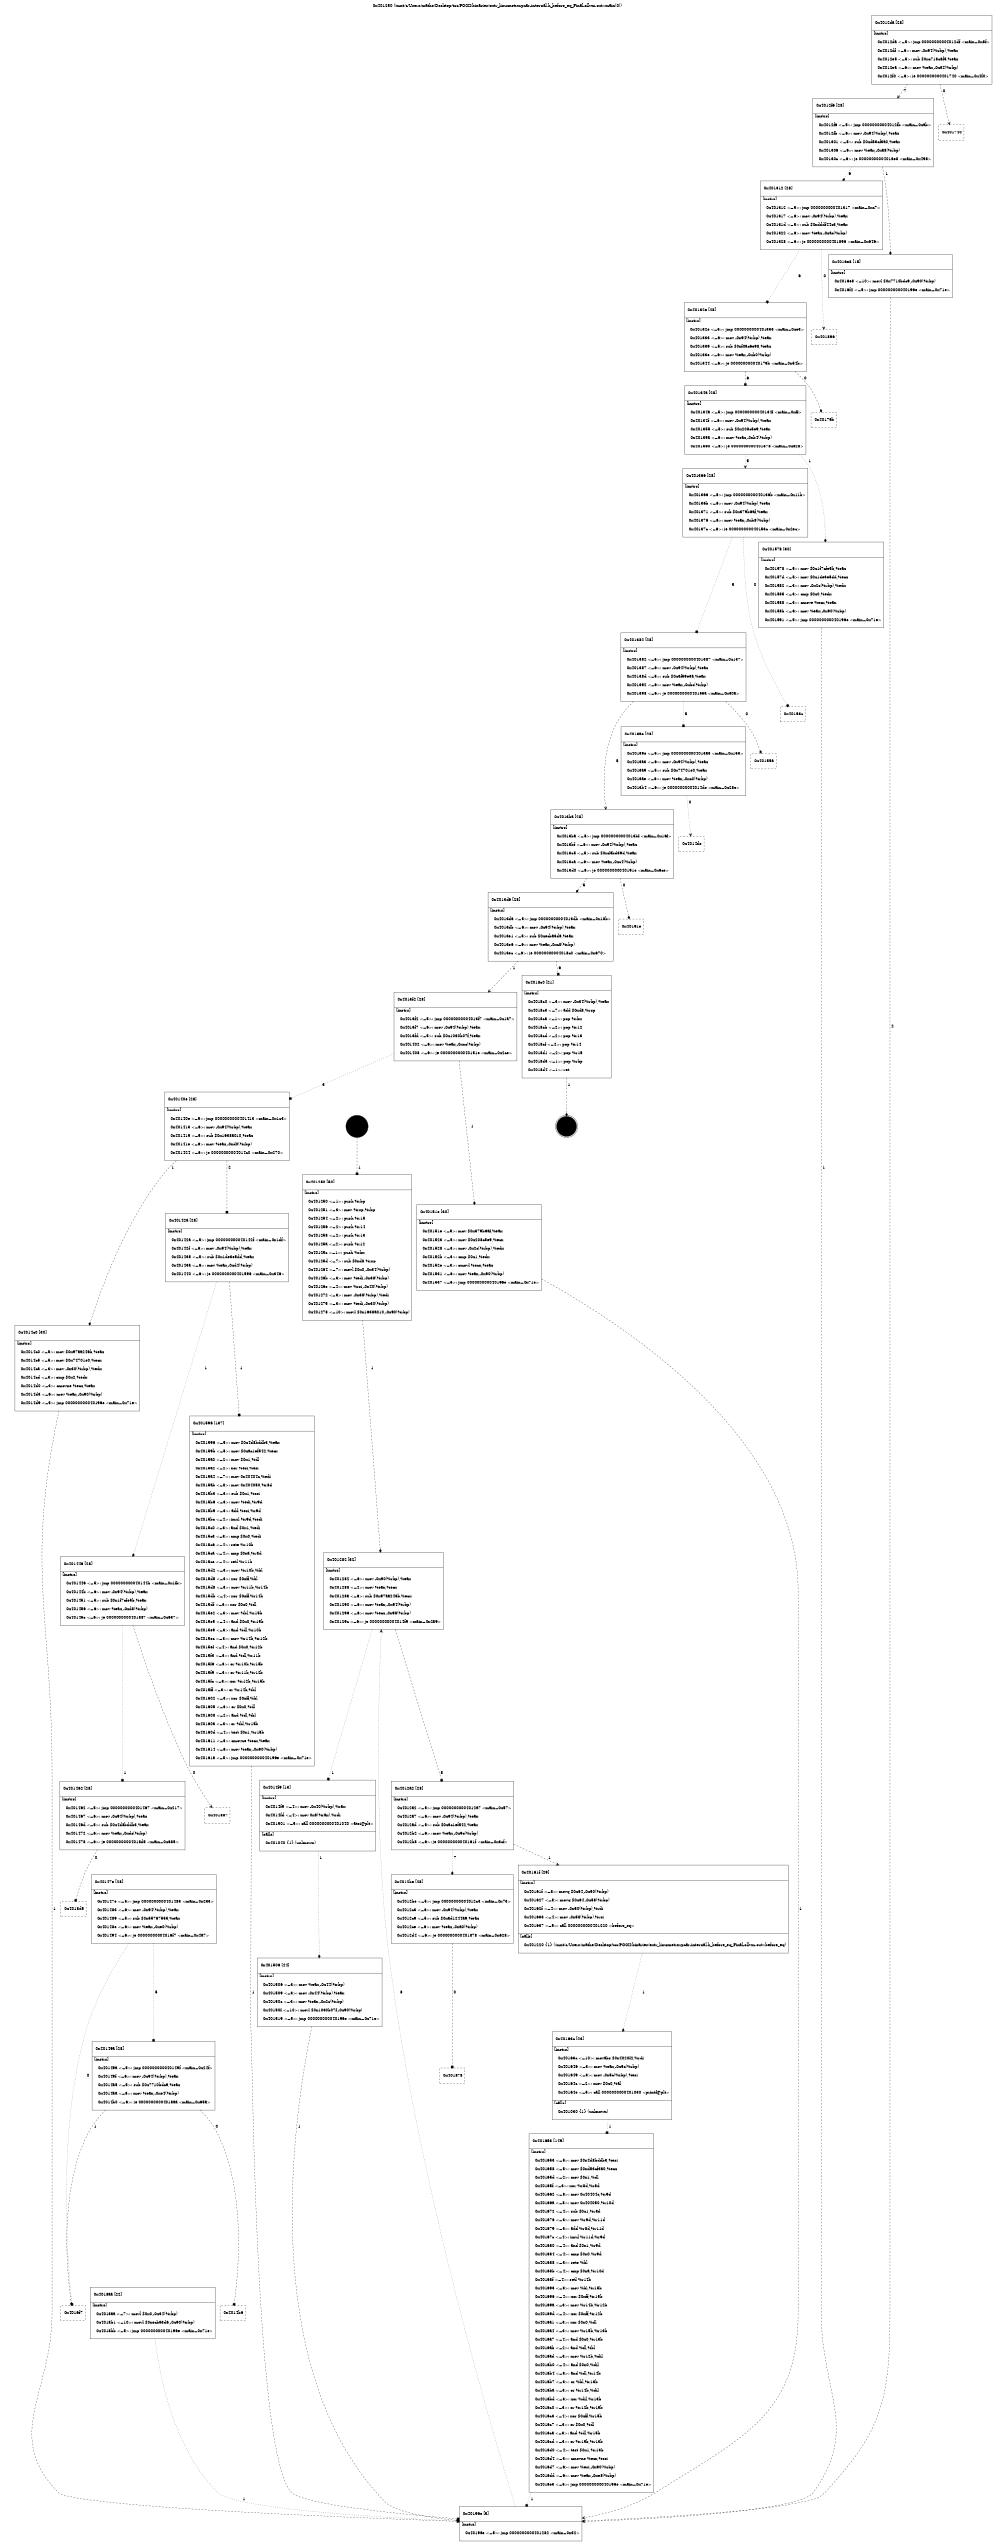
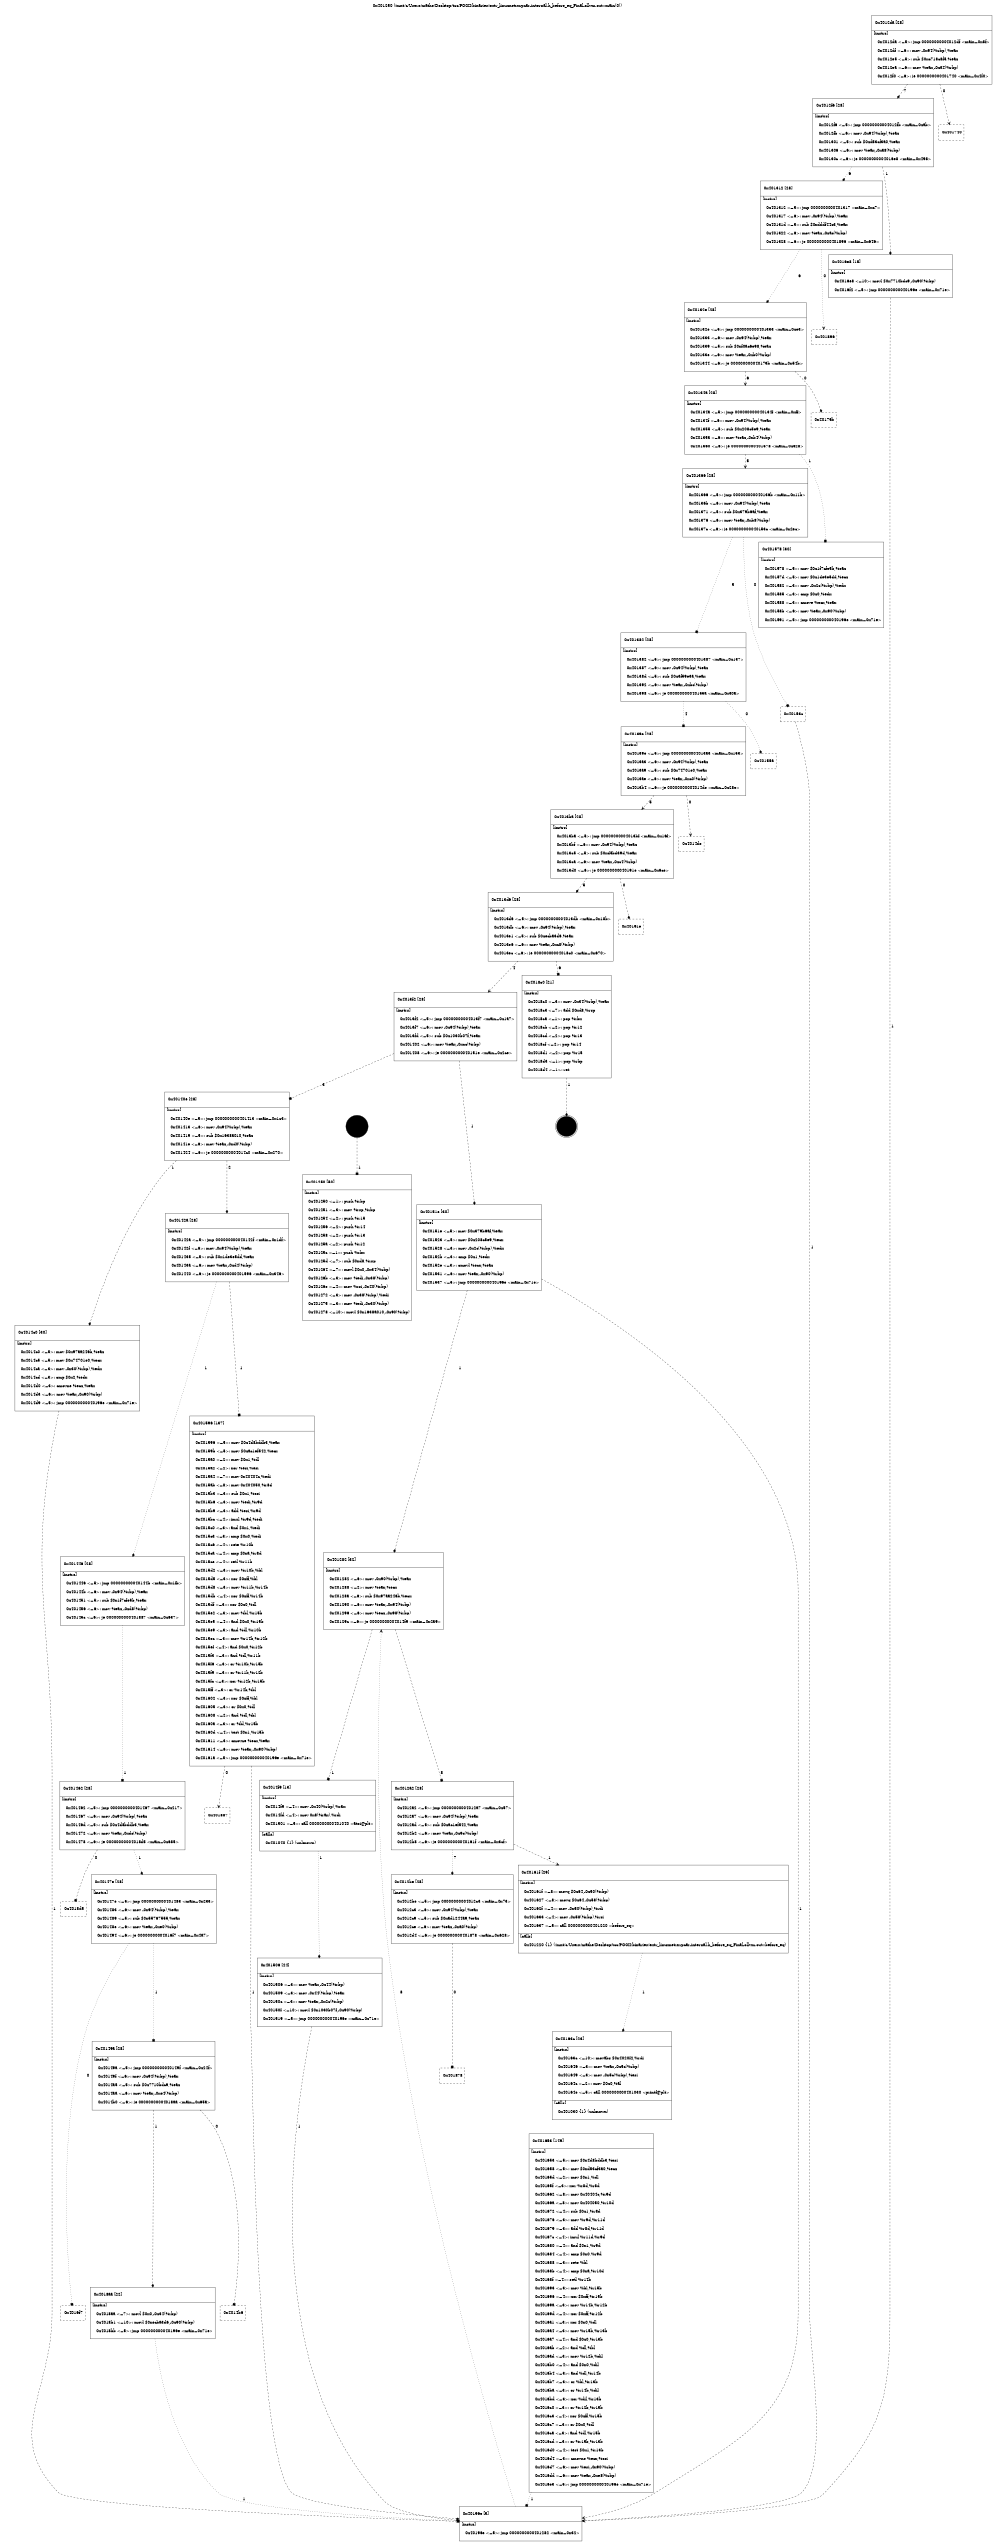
(903, 90) -> (903, 90)
(784, 275) -> (784, 275)
(745, 377) -> (745, 377)
(745, 460) -> (745, 460)
(820, 494) -> (820, 494)
(685, 714) -> (685, 714)
(746, 724) -> (746, 724)
(607, 751) -> (649, 802)
(689, 815) -> (689, 815)
(514, 968) -> (514, 968)
(892, 1027) -> (892, 1027)
(343, 1076) -> (343, 1076)
(227, 1185) -> (227, 1185)
(371, 1435) -> (431, 1420)
(821, 1679) -> (810, 1718)
(351, 1704) -> (351, 1704)
(166, 1718) -> (222, 1786)
none -> (138, 1861)
(156, 1992) -> (156, 1992)
(608, 2125) -> none
(69, 2202) -> (153, 2197)
(256, 2215) -> (256, 2215)
